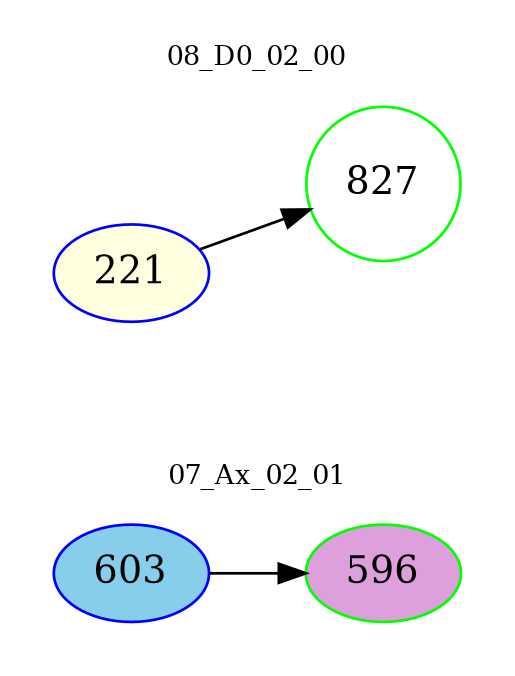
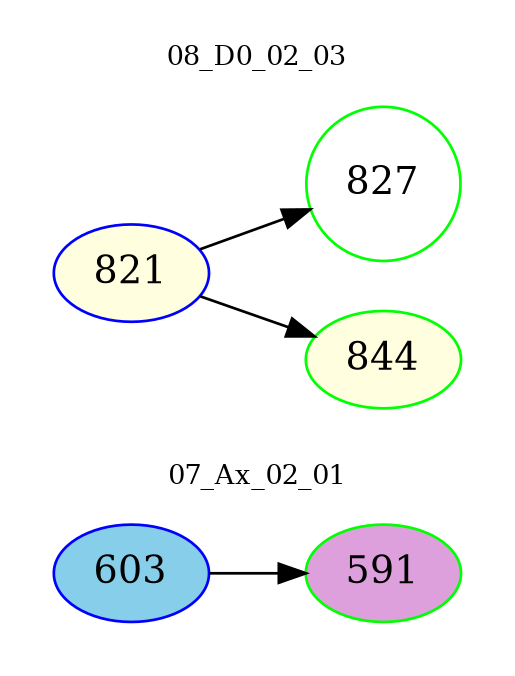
(257, 58) -> (257, 58)
(131, 273) -> (131, 273)
none -> (383, 360)
(383, 573) -> (383, 573)
